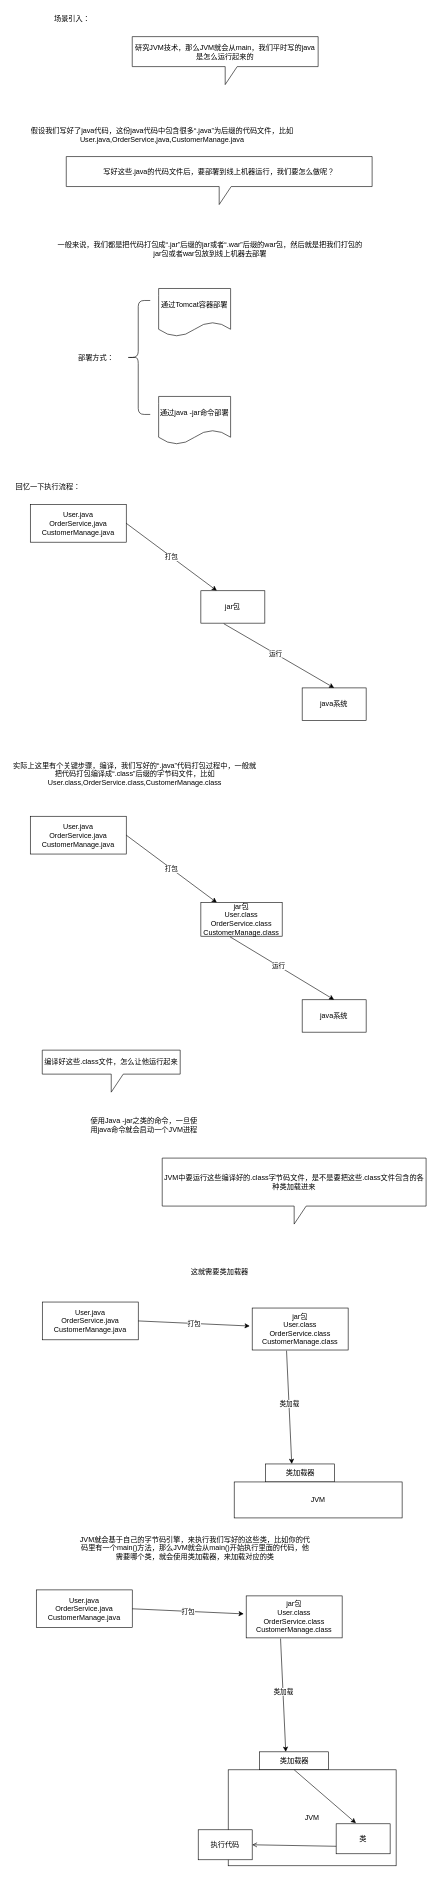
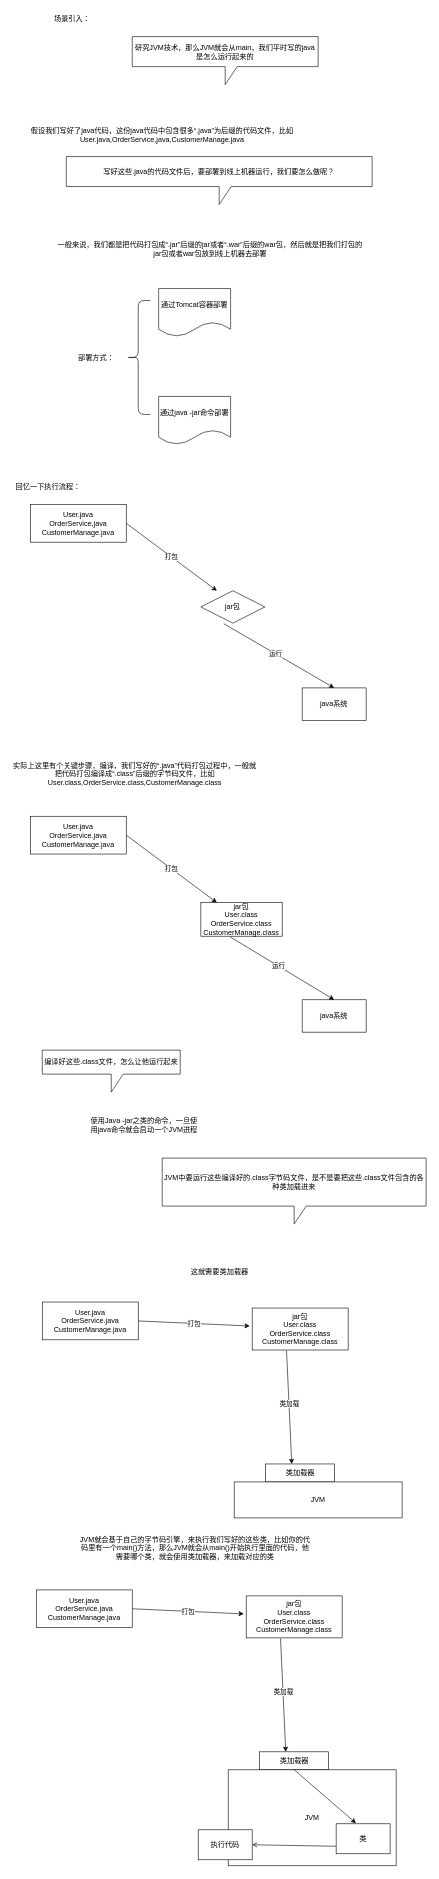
(233, 607) -> (233, 607)
